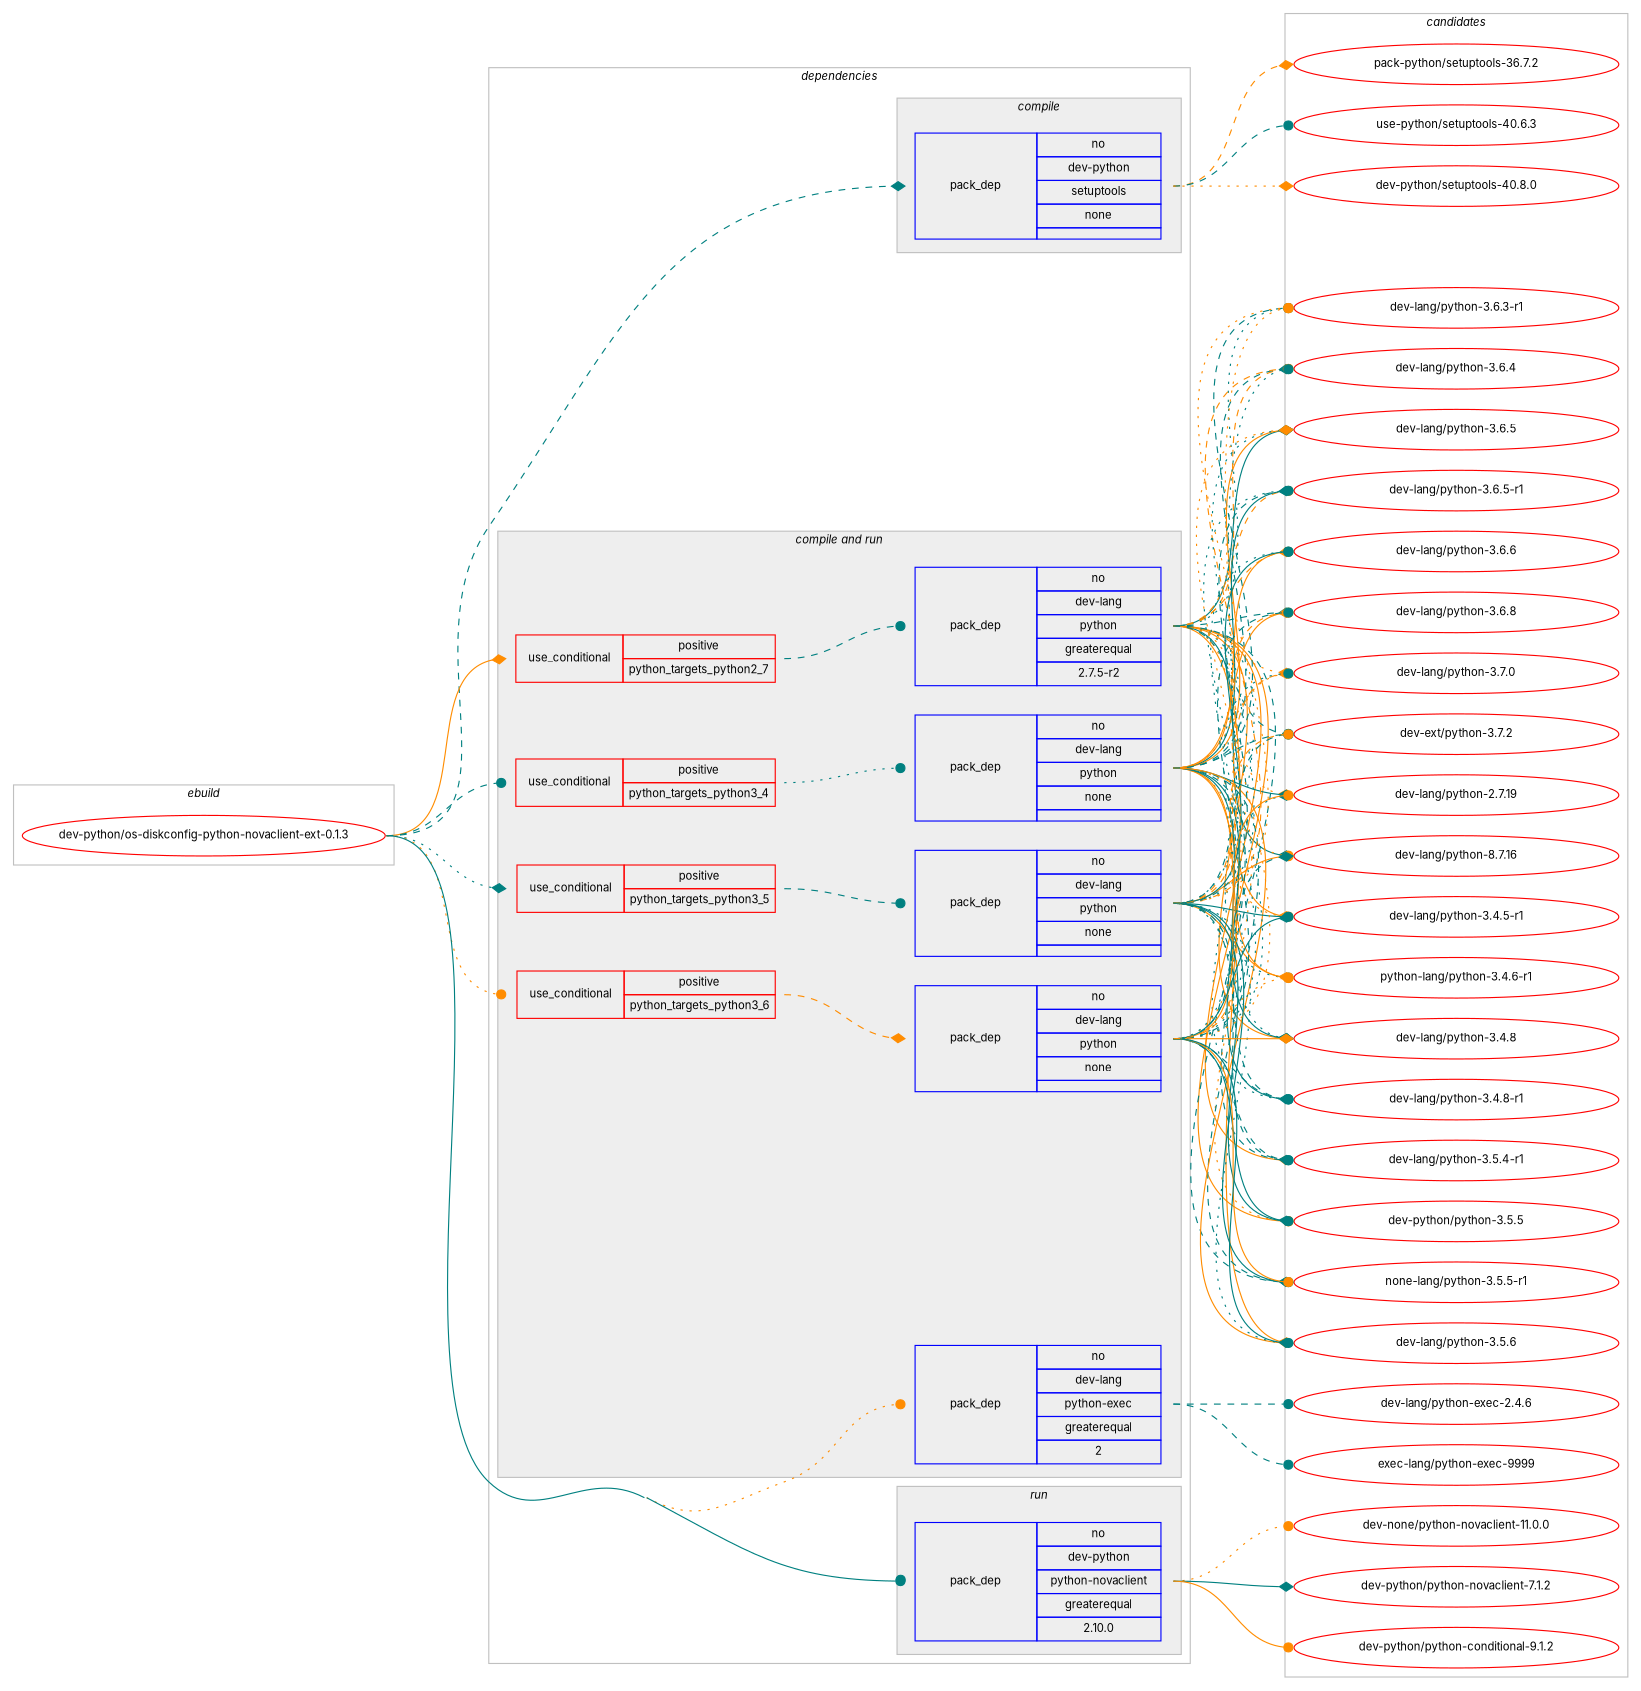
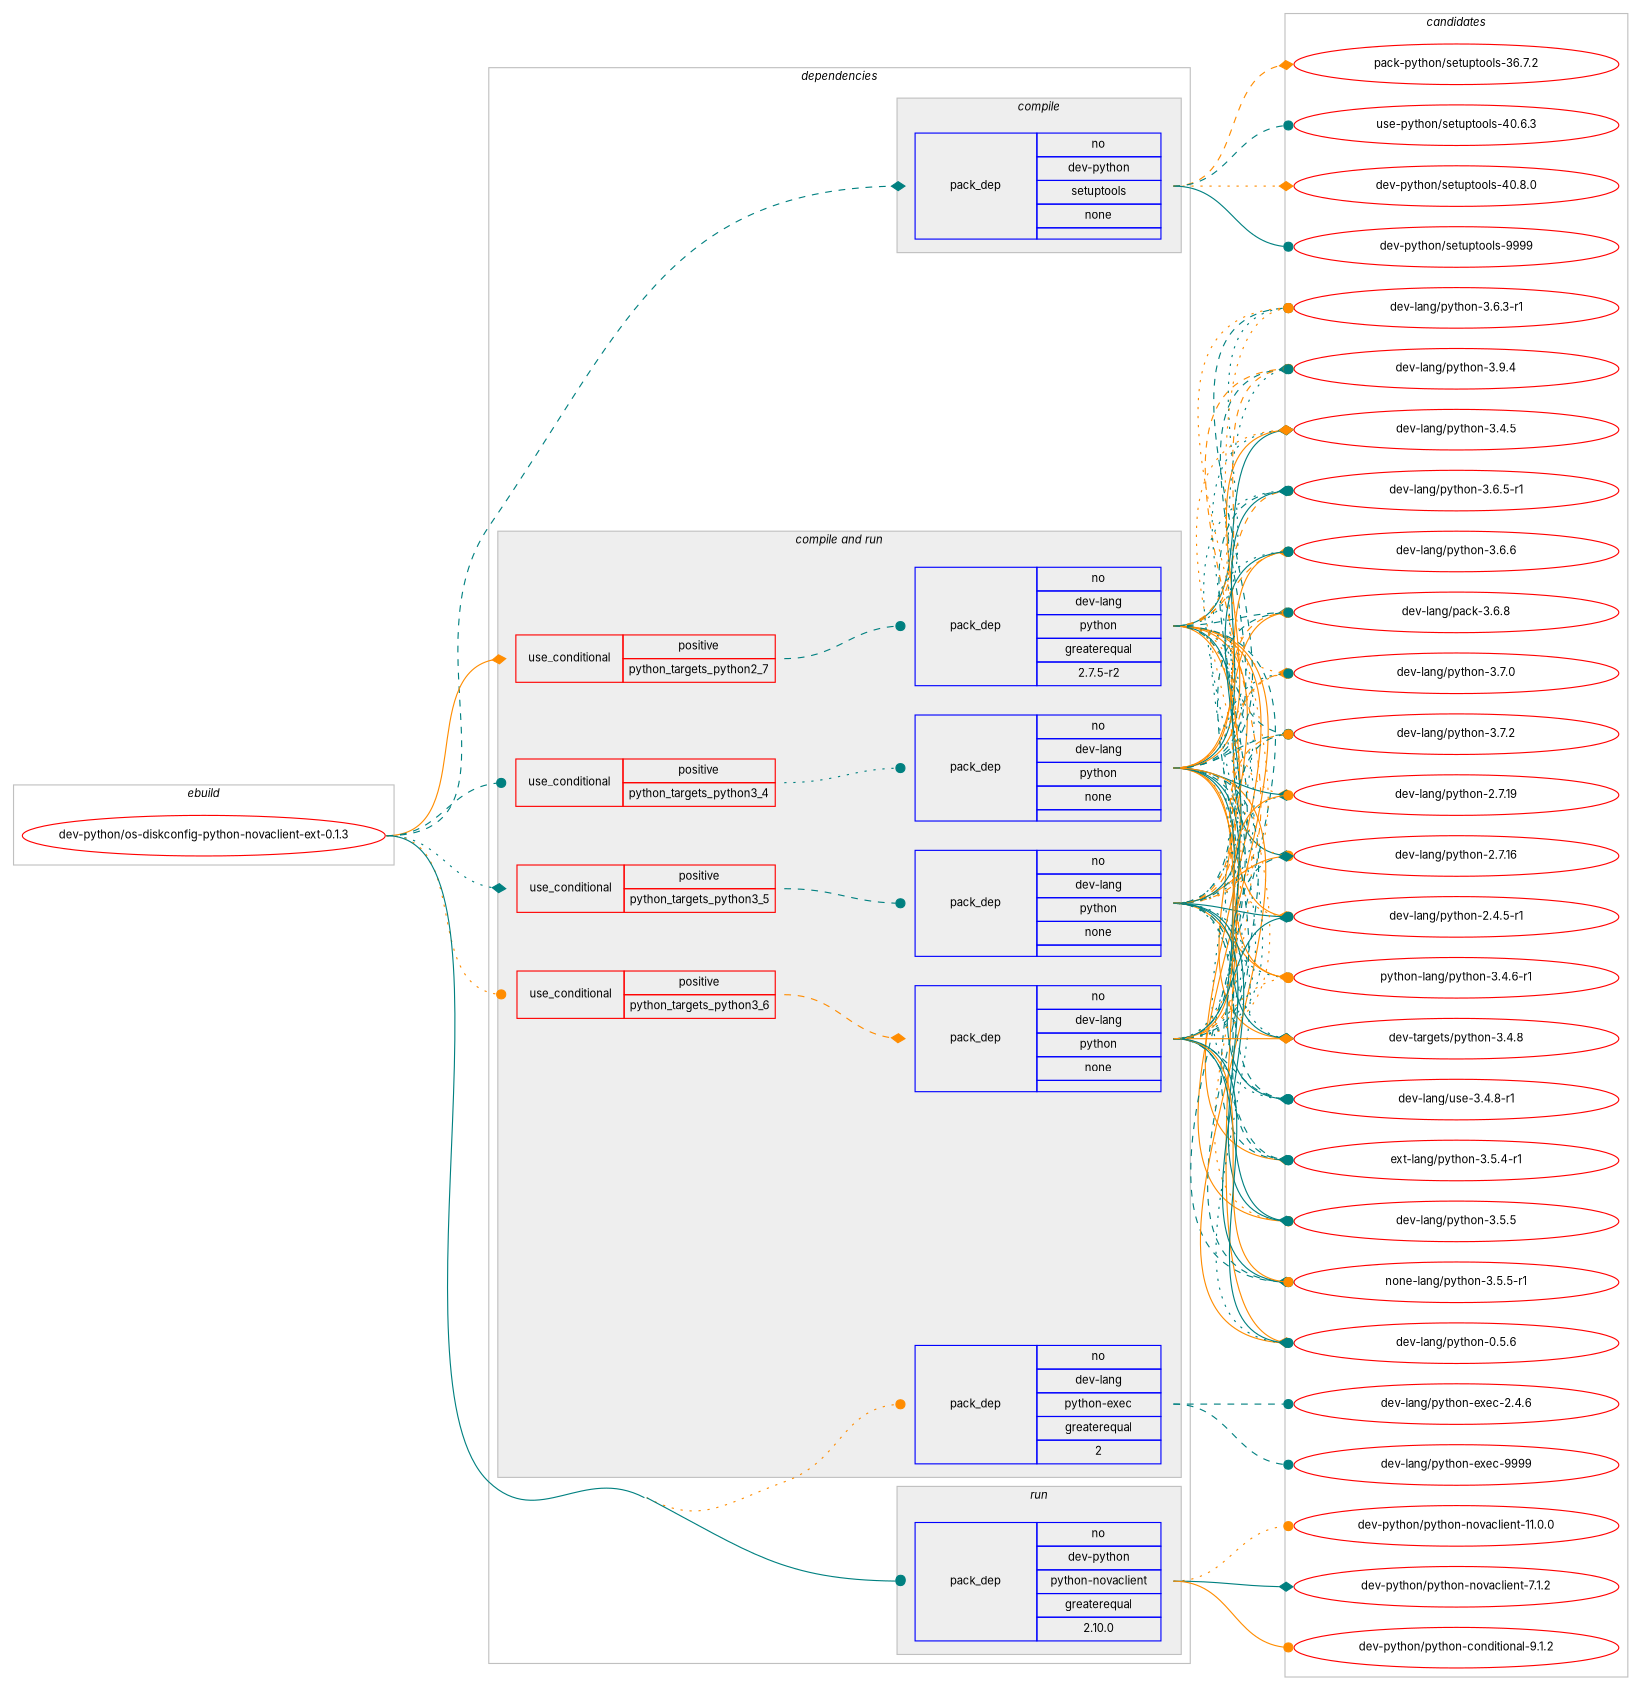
none -> (1456, 247)
(1456, 369) -> (1456, 369)
(1456, 430) -> (1456, 430)
(1456, 612) -> (1456, 612)
(1456, 734) -> (1456, 734)
(1456, 856) -> (1456, 856)
(1456, 917) -> (1456, 917)
(1456, 1039) -> (1456, 1039)
(1456, 1100) -> (1456, 1100)
(1456, 1160) -> (1456, 1160)
(1456, 1221) -> (1456, 1221)
(1456, 1343) -> (1456, 1343)
(1456, 1465) -> (1456, 1465)
(1456, 1526) -> (1456, 1526)
